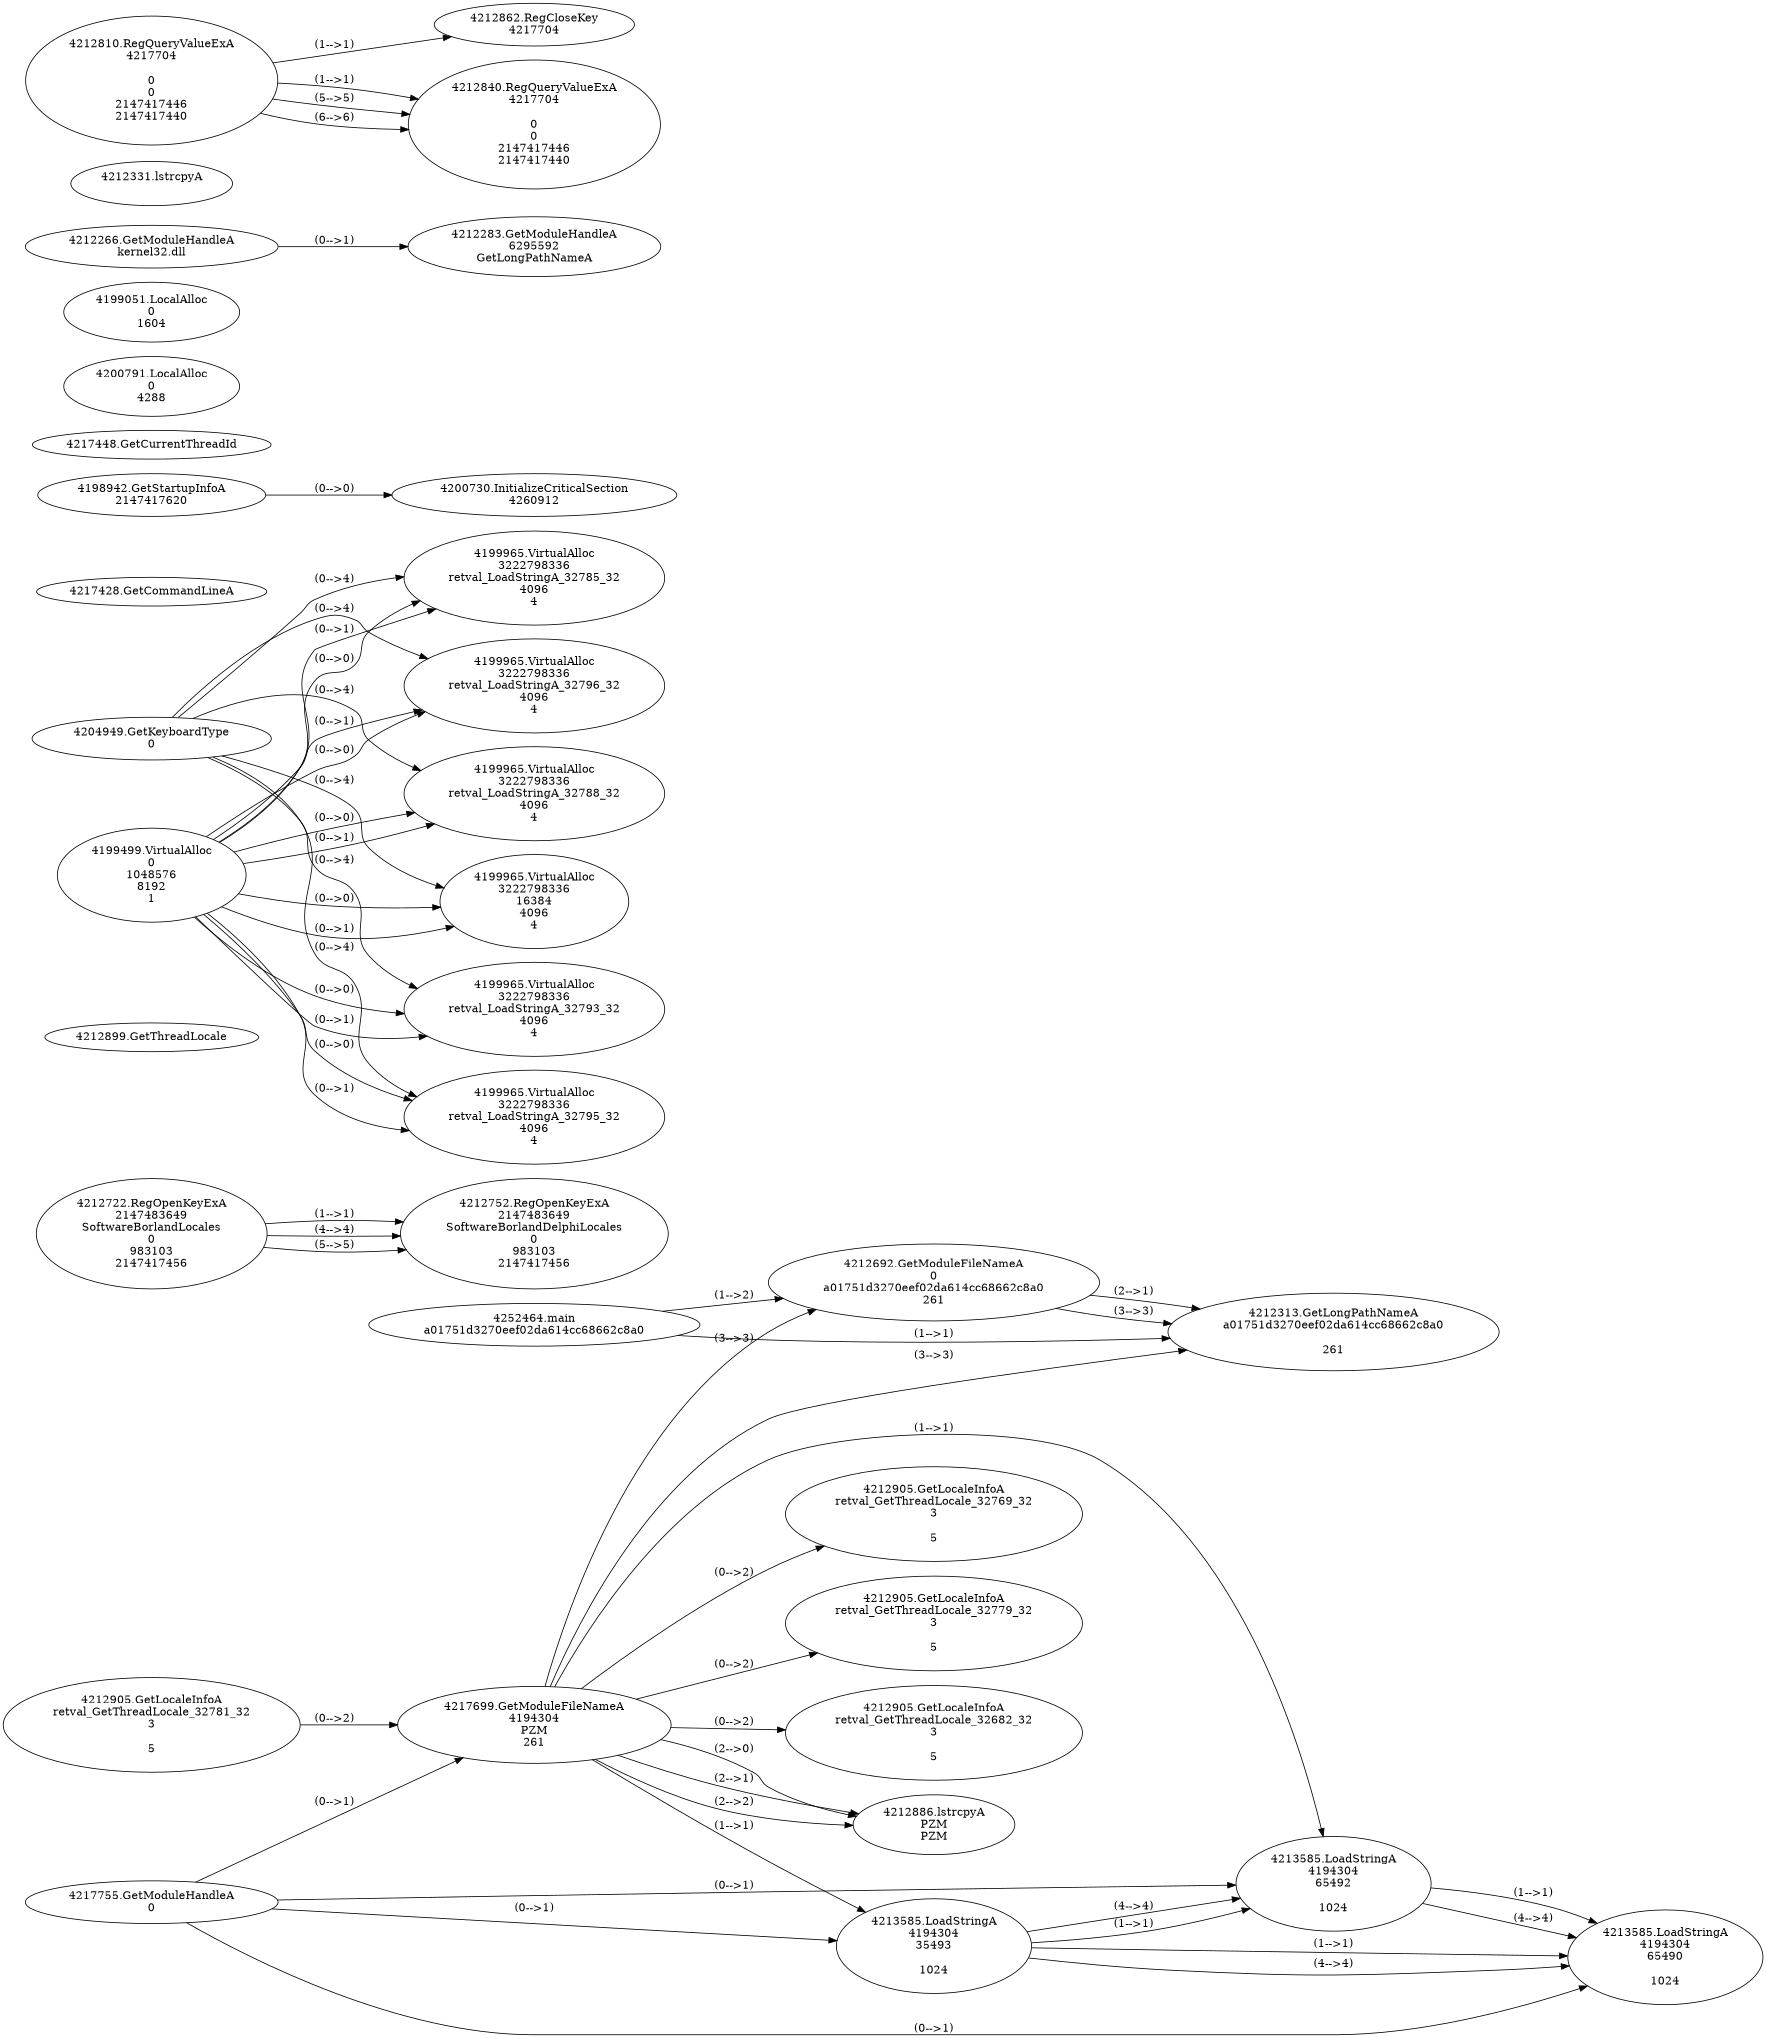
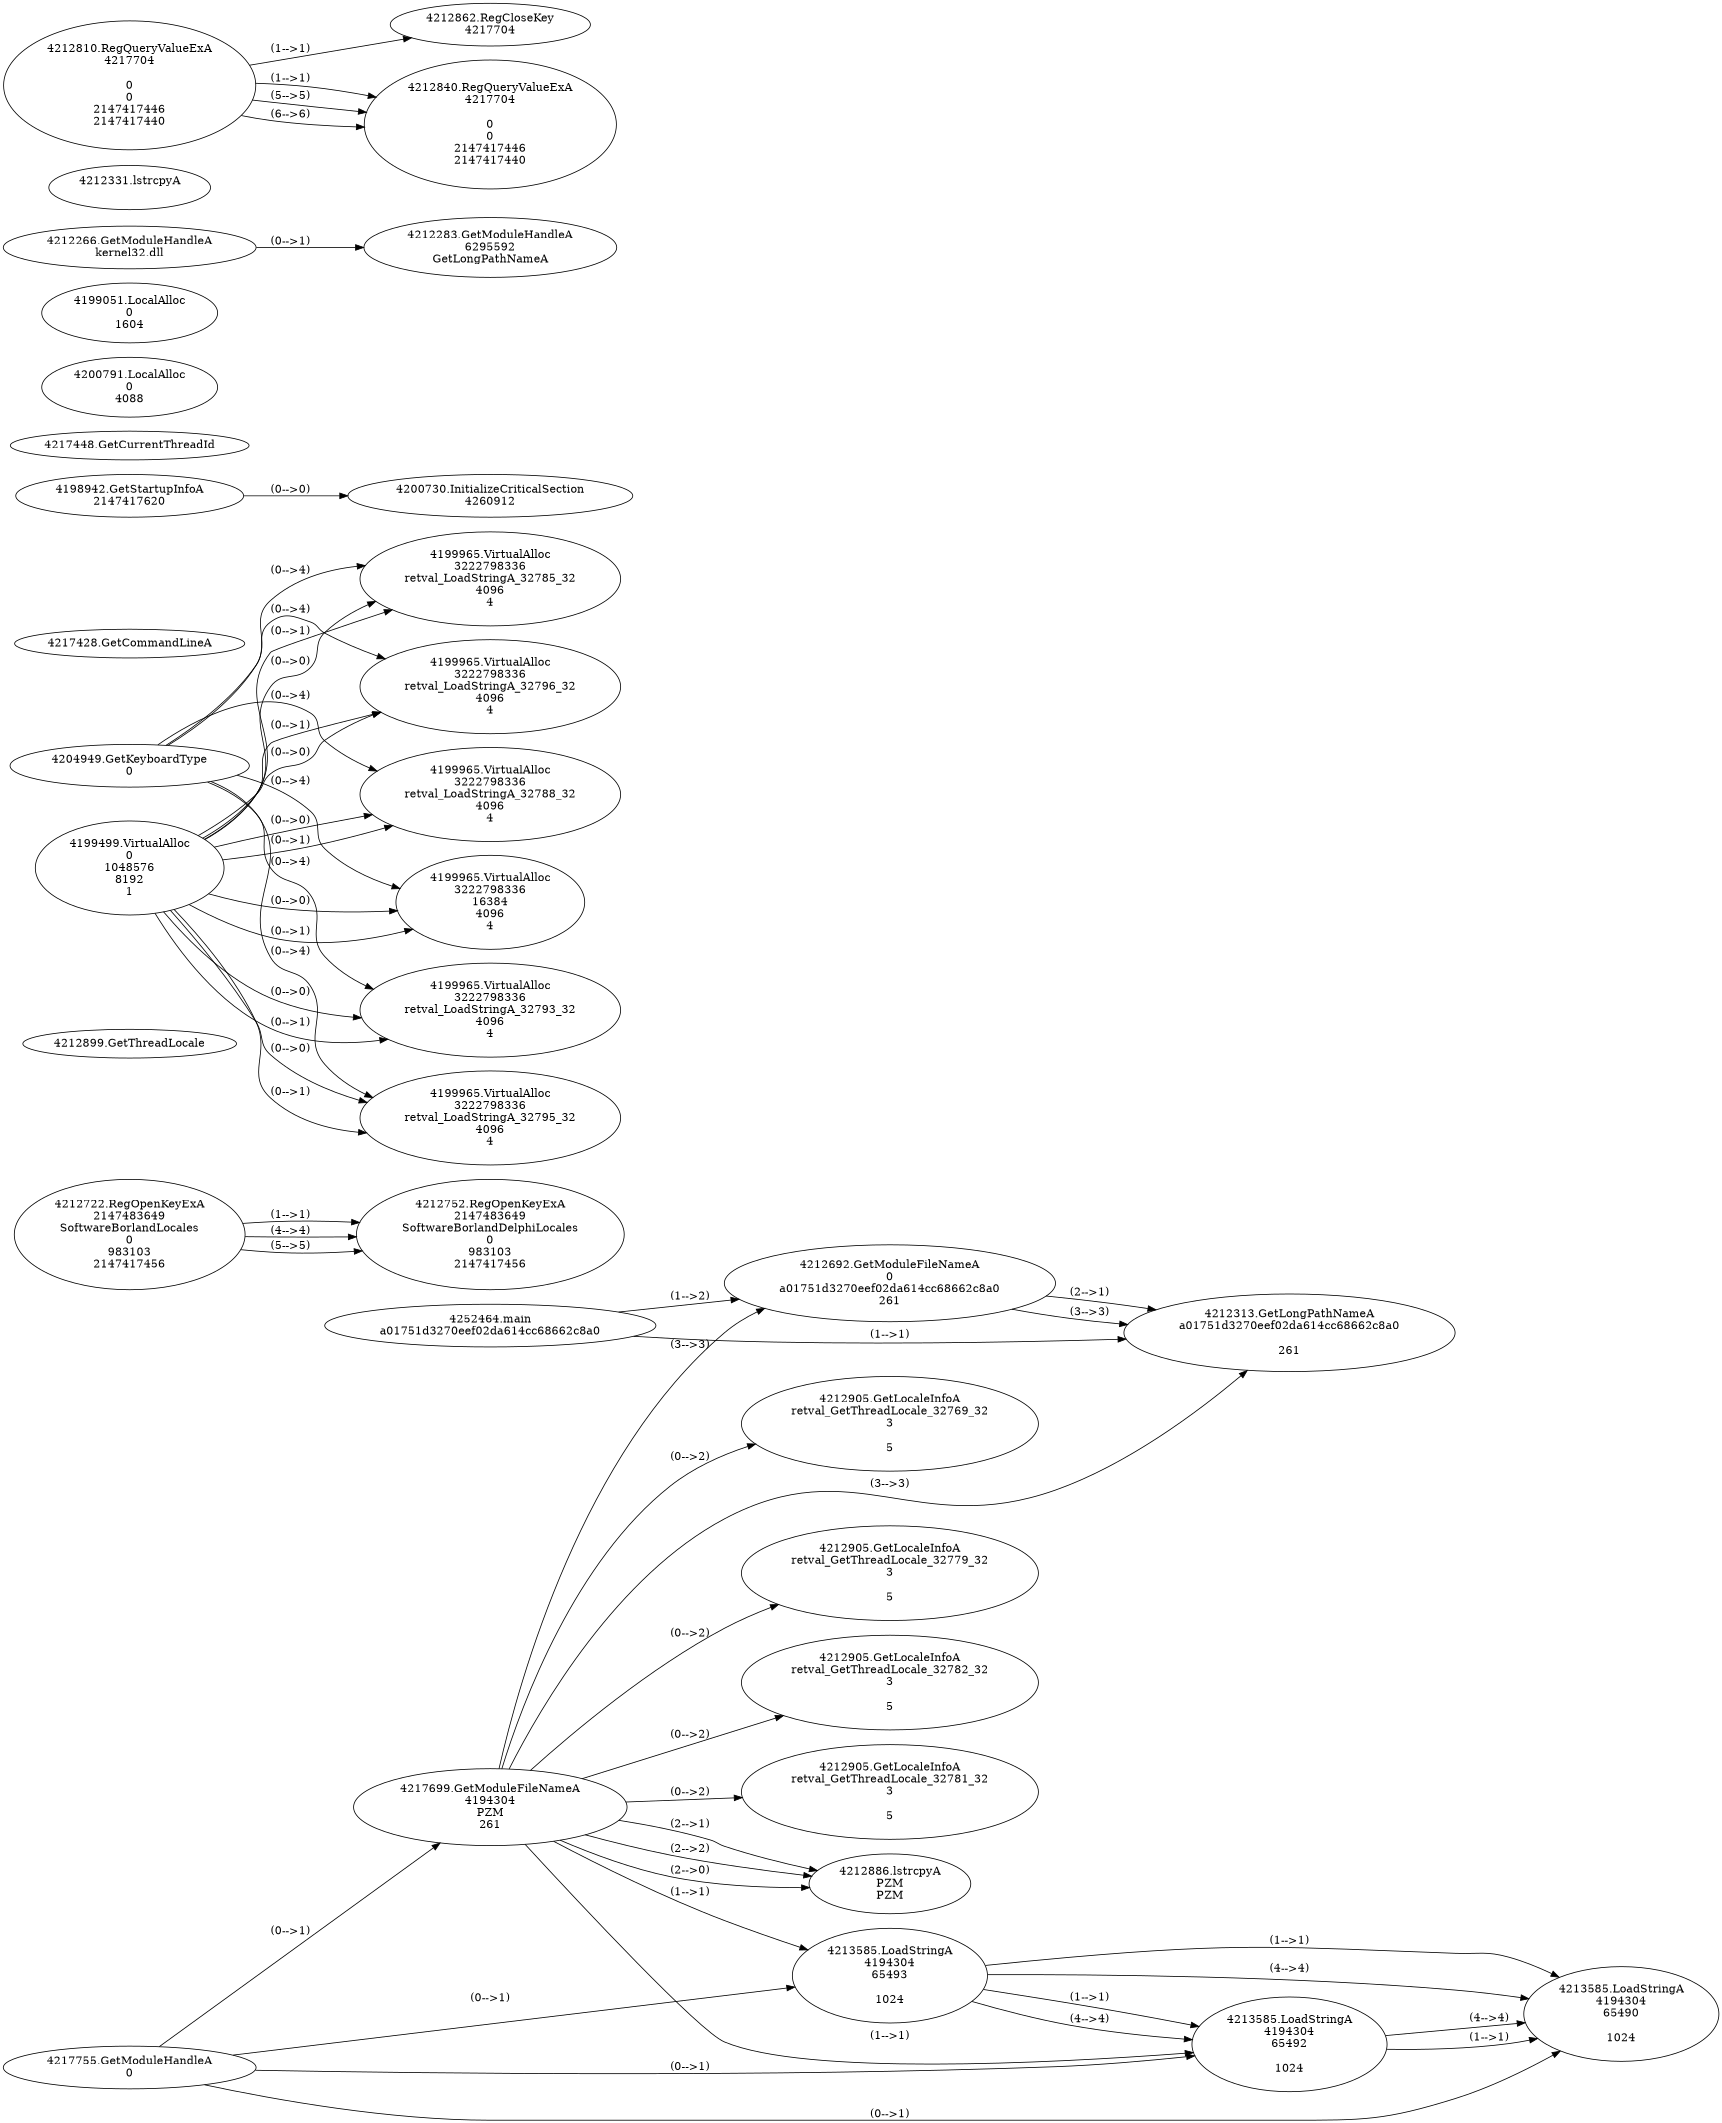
(152, 386) -> (130, 387)
(345, 1725) -> (680, 1800)
(934, 1733) -> (890, 1683)
(934, 1946) -> (890, 1976)
